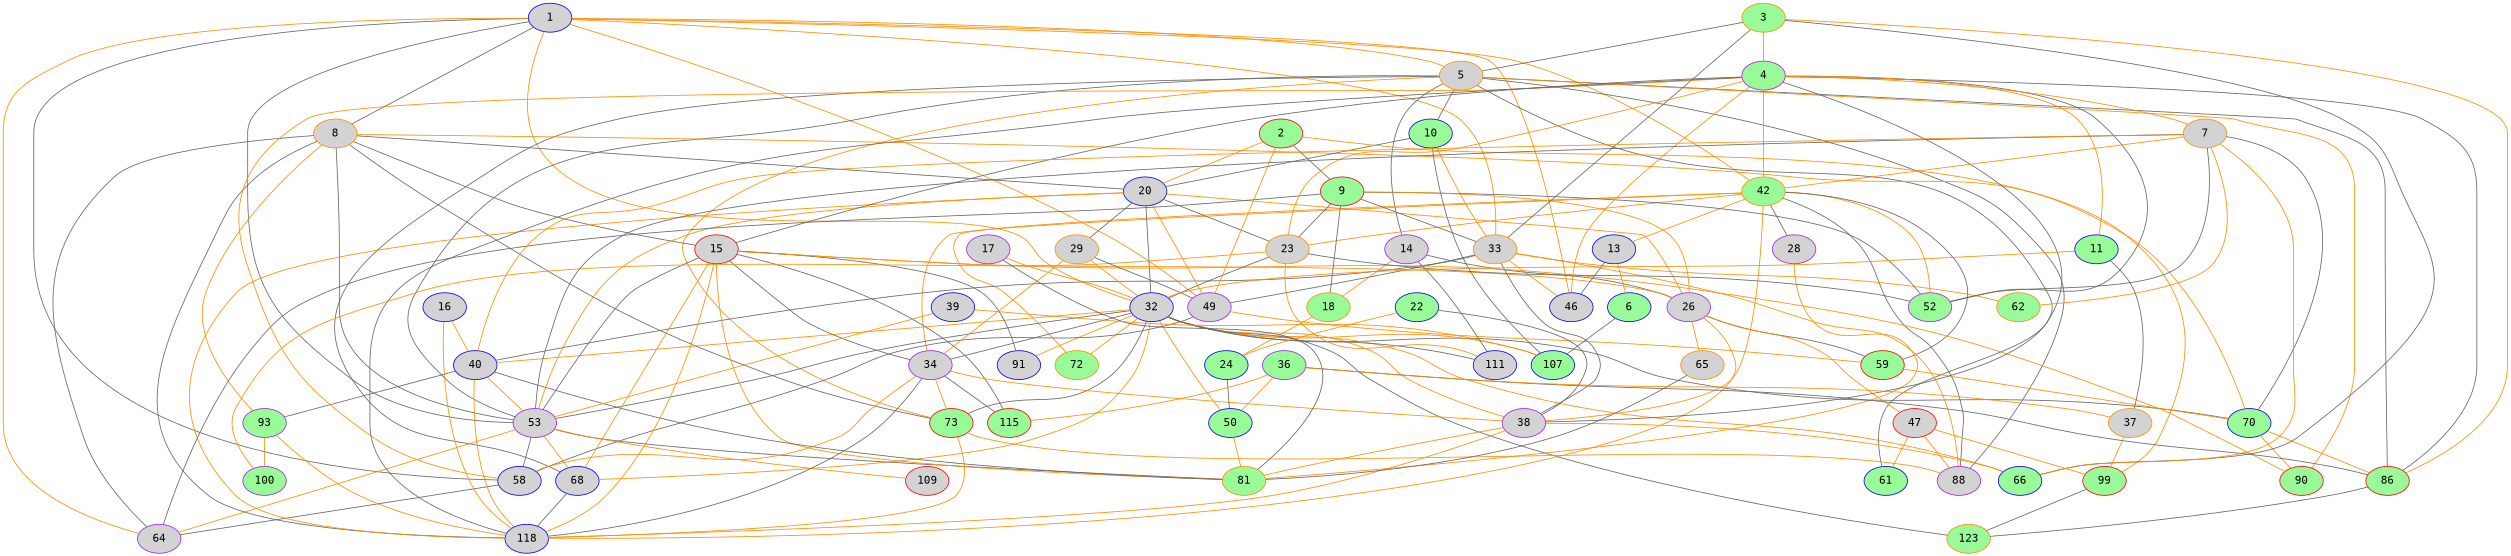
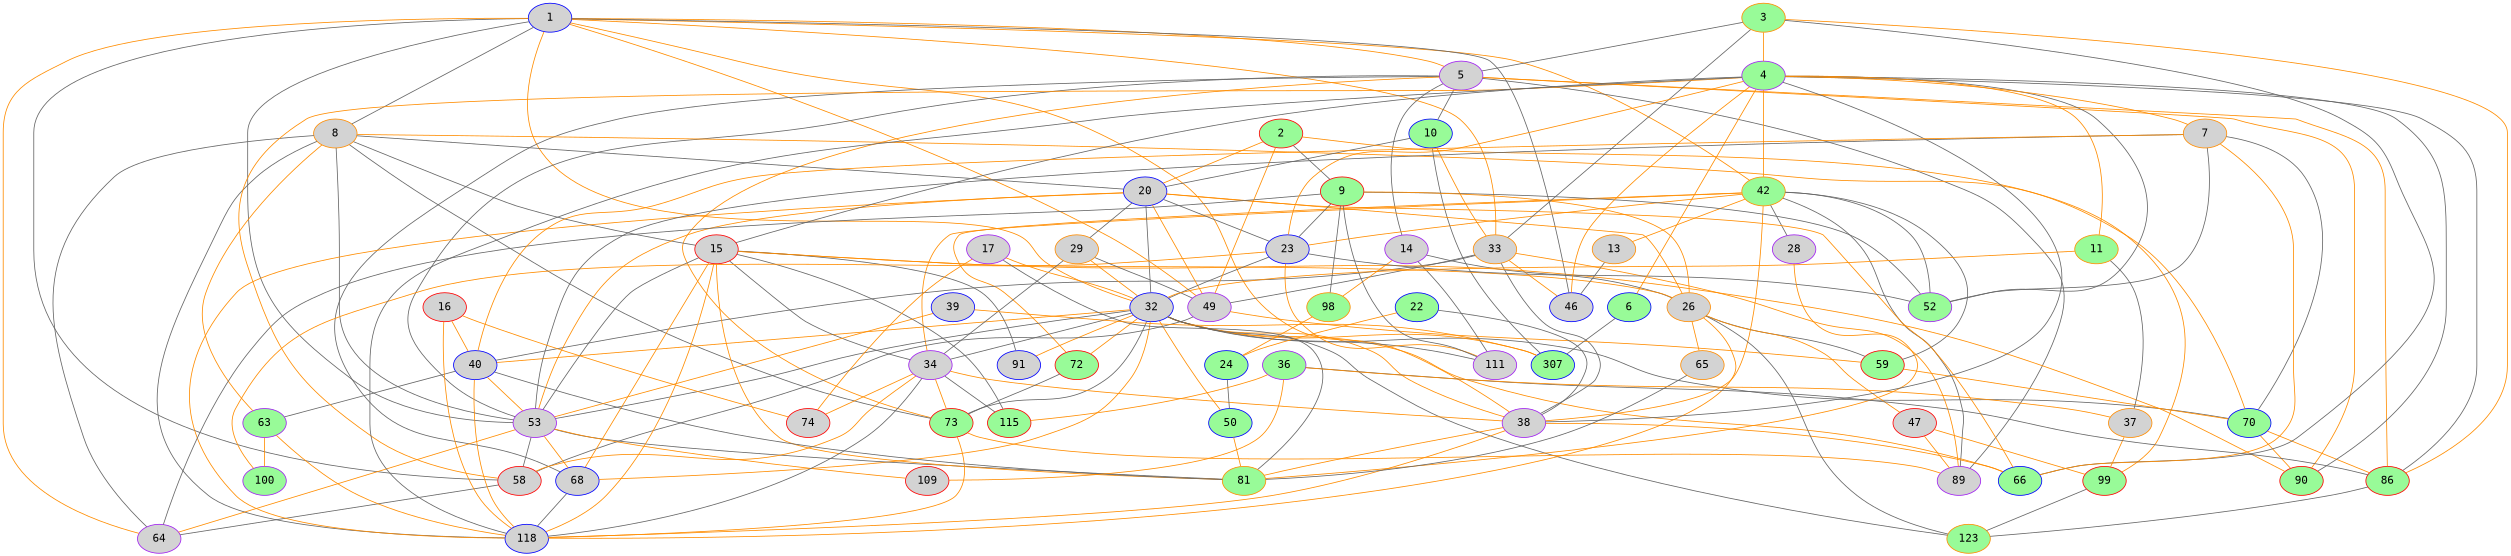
(1155, 33) -> (1155, 33)
(1461, 76) -> (1461, 76)
none -> (2379, 113)
(2271, 118) -> (2271, 118)
none -> (1088, 130)
(1984, 162) -> none
none -> (1646, 216)
(1885, 216) -> (1885, 216)
(1419, 220) -> (1379, 310)
(1287, 249) -> (1287, 249)
(1614, 249) -> (1614, 249)
(2096, 249) -> (2096, 249)
(1622, 278) -> (1699, 186)
(445, 307) -> (445, 307)
(1004, 307) -> (1004, 307)
(1328, 307) -> (1328, 307)
(1689, 307) -> (1689, 307)
(2018, 307) -> none
(1077, 365) -> (1077, 365)
(1495, 365) -> (1495, 365)
(1553, 365) -> (1553, 365)
none -> (1014, 394)
(1257, 394) -> (1139, 470)
(265, 423) -> (265, 423)
none -> (808, 423)
none -> (1813, 442)
(519, 481) -> (519, 481)
(1886, 481) -> none
(1959, 481) -> (1959, 481)
